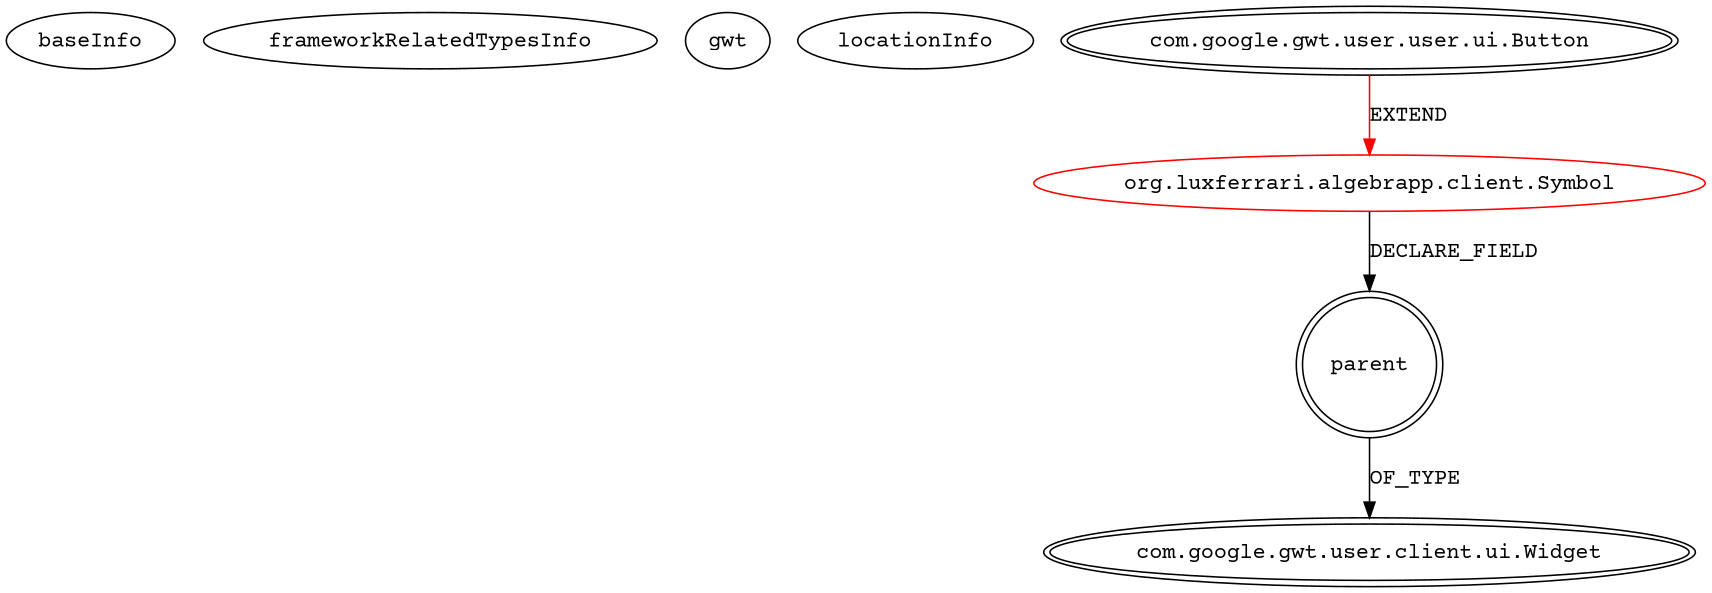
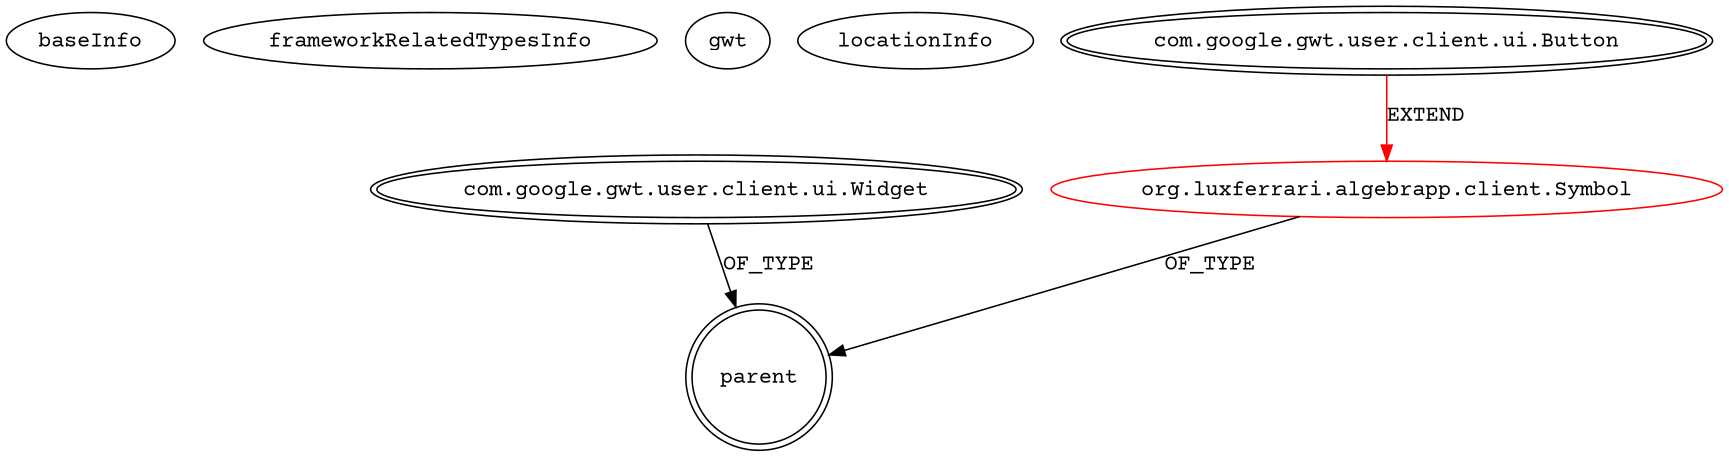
(1370, 41) -> (1387, 41)
(1454, 251) -> (1210, 264)
(1370, 470) -> (719, 258)
